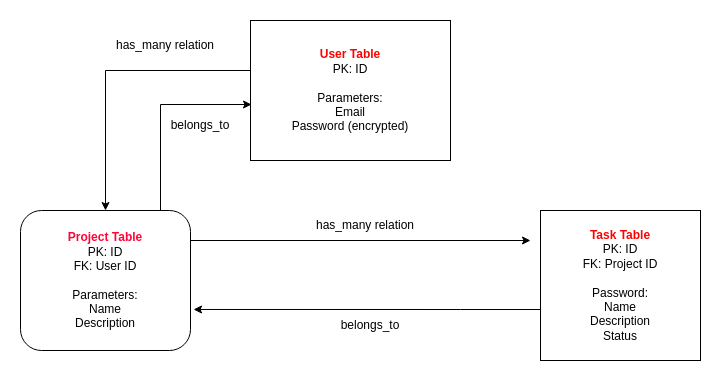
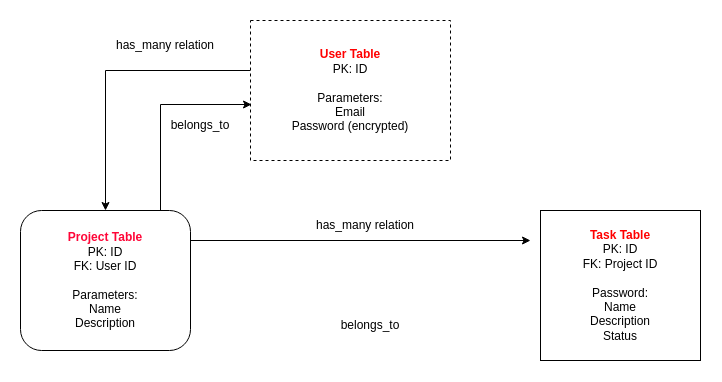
(351, 91) -> (351, 91)
(370, 309) -> none
